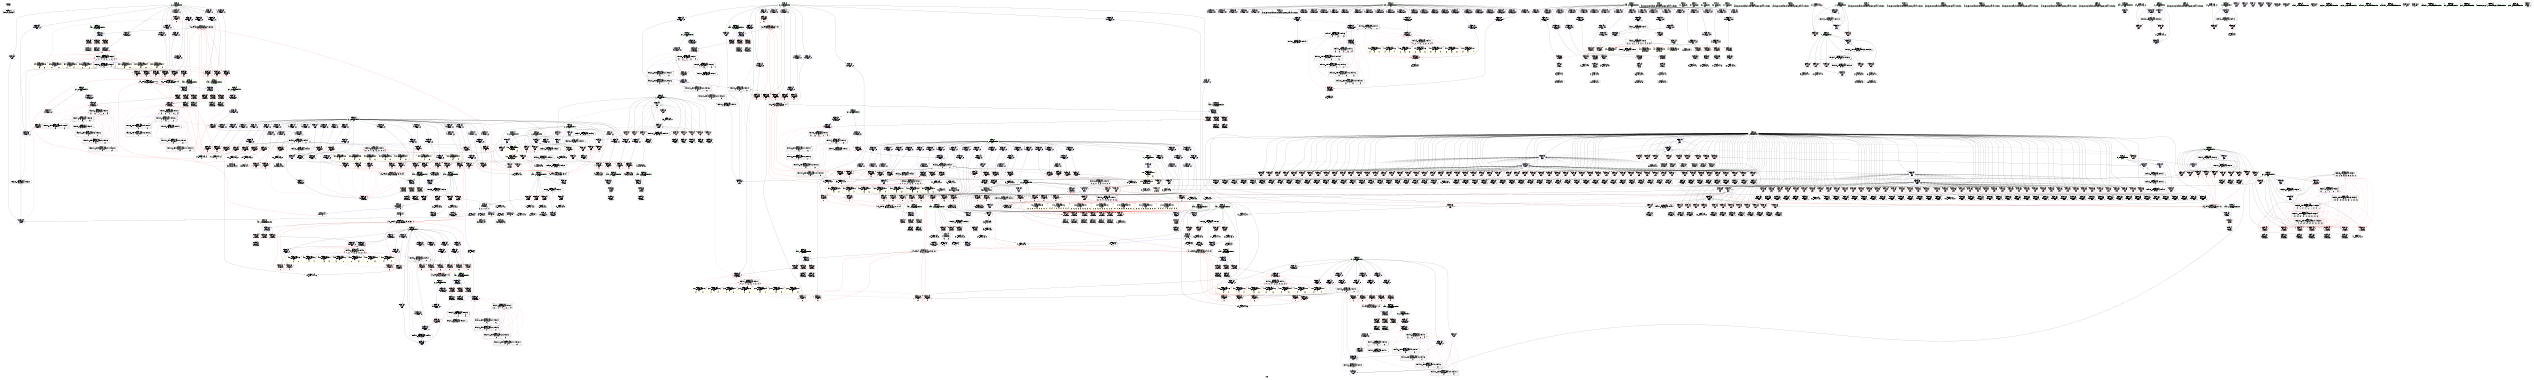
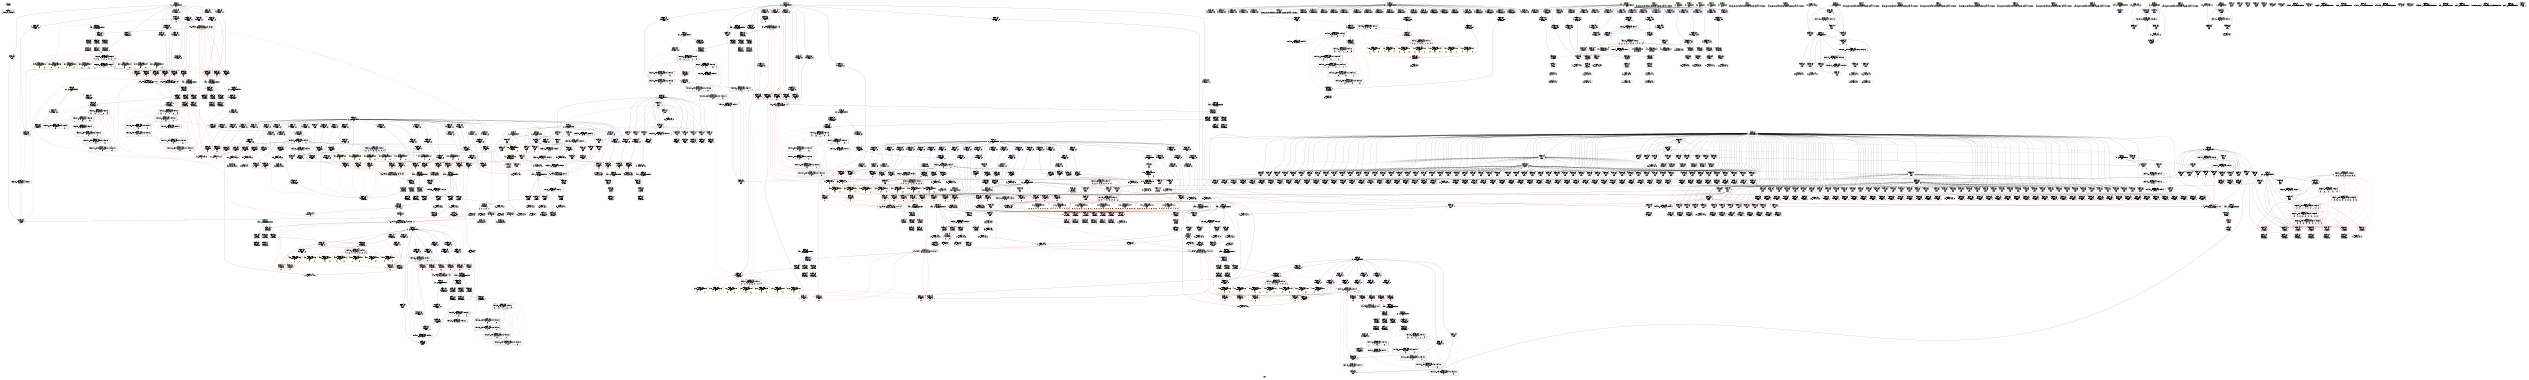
(1584, 12) -> none
none -> (265, 244)
